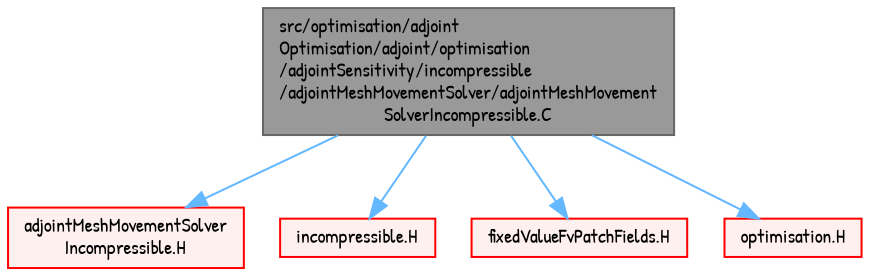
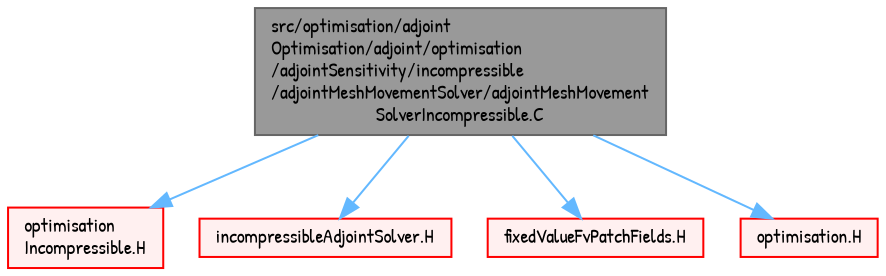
(126, 238) -> (86, 238)
(358, 238) -> (325, 238)
